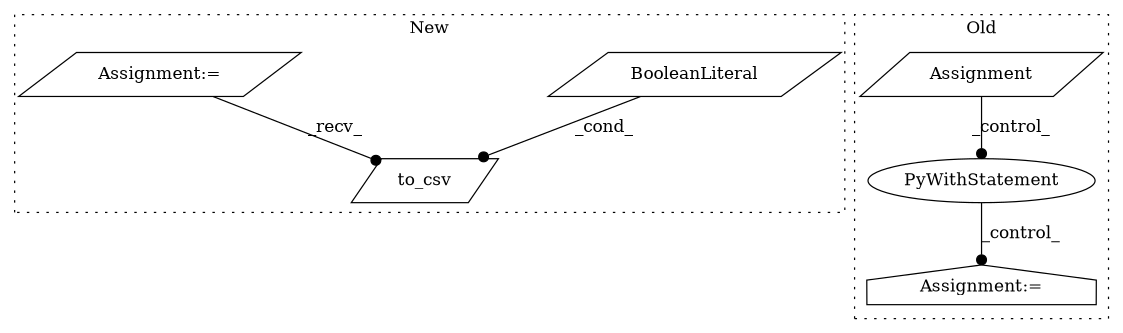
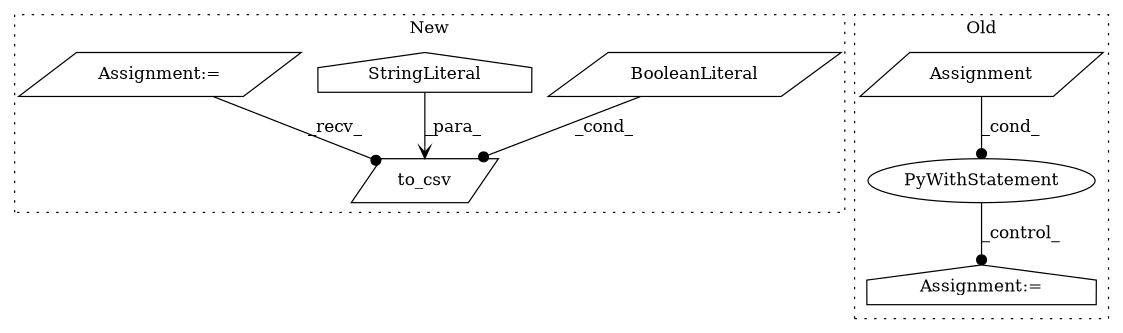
none -> (425, 74)
(1011, 128) -> (1011, 128)
